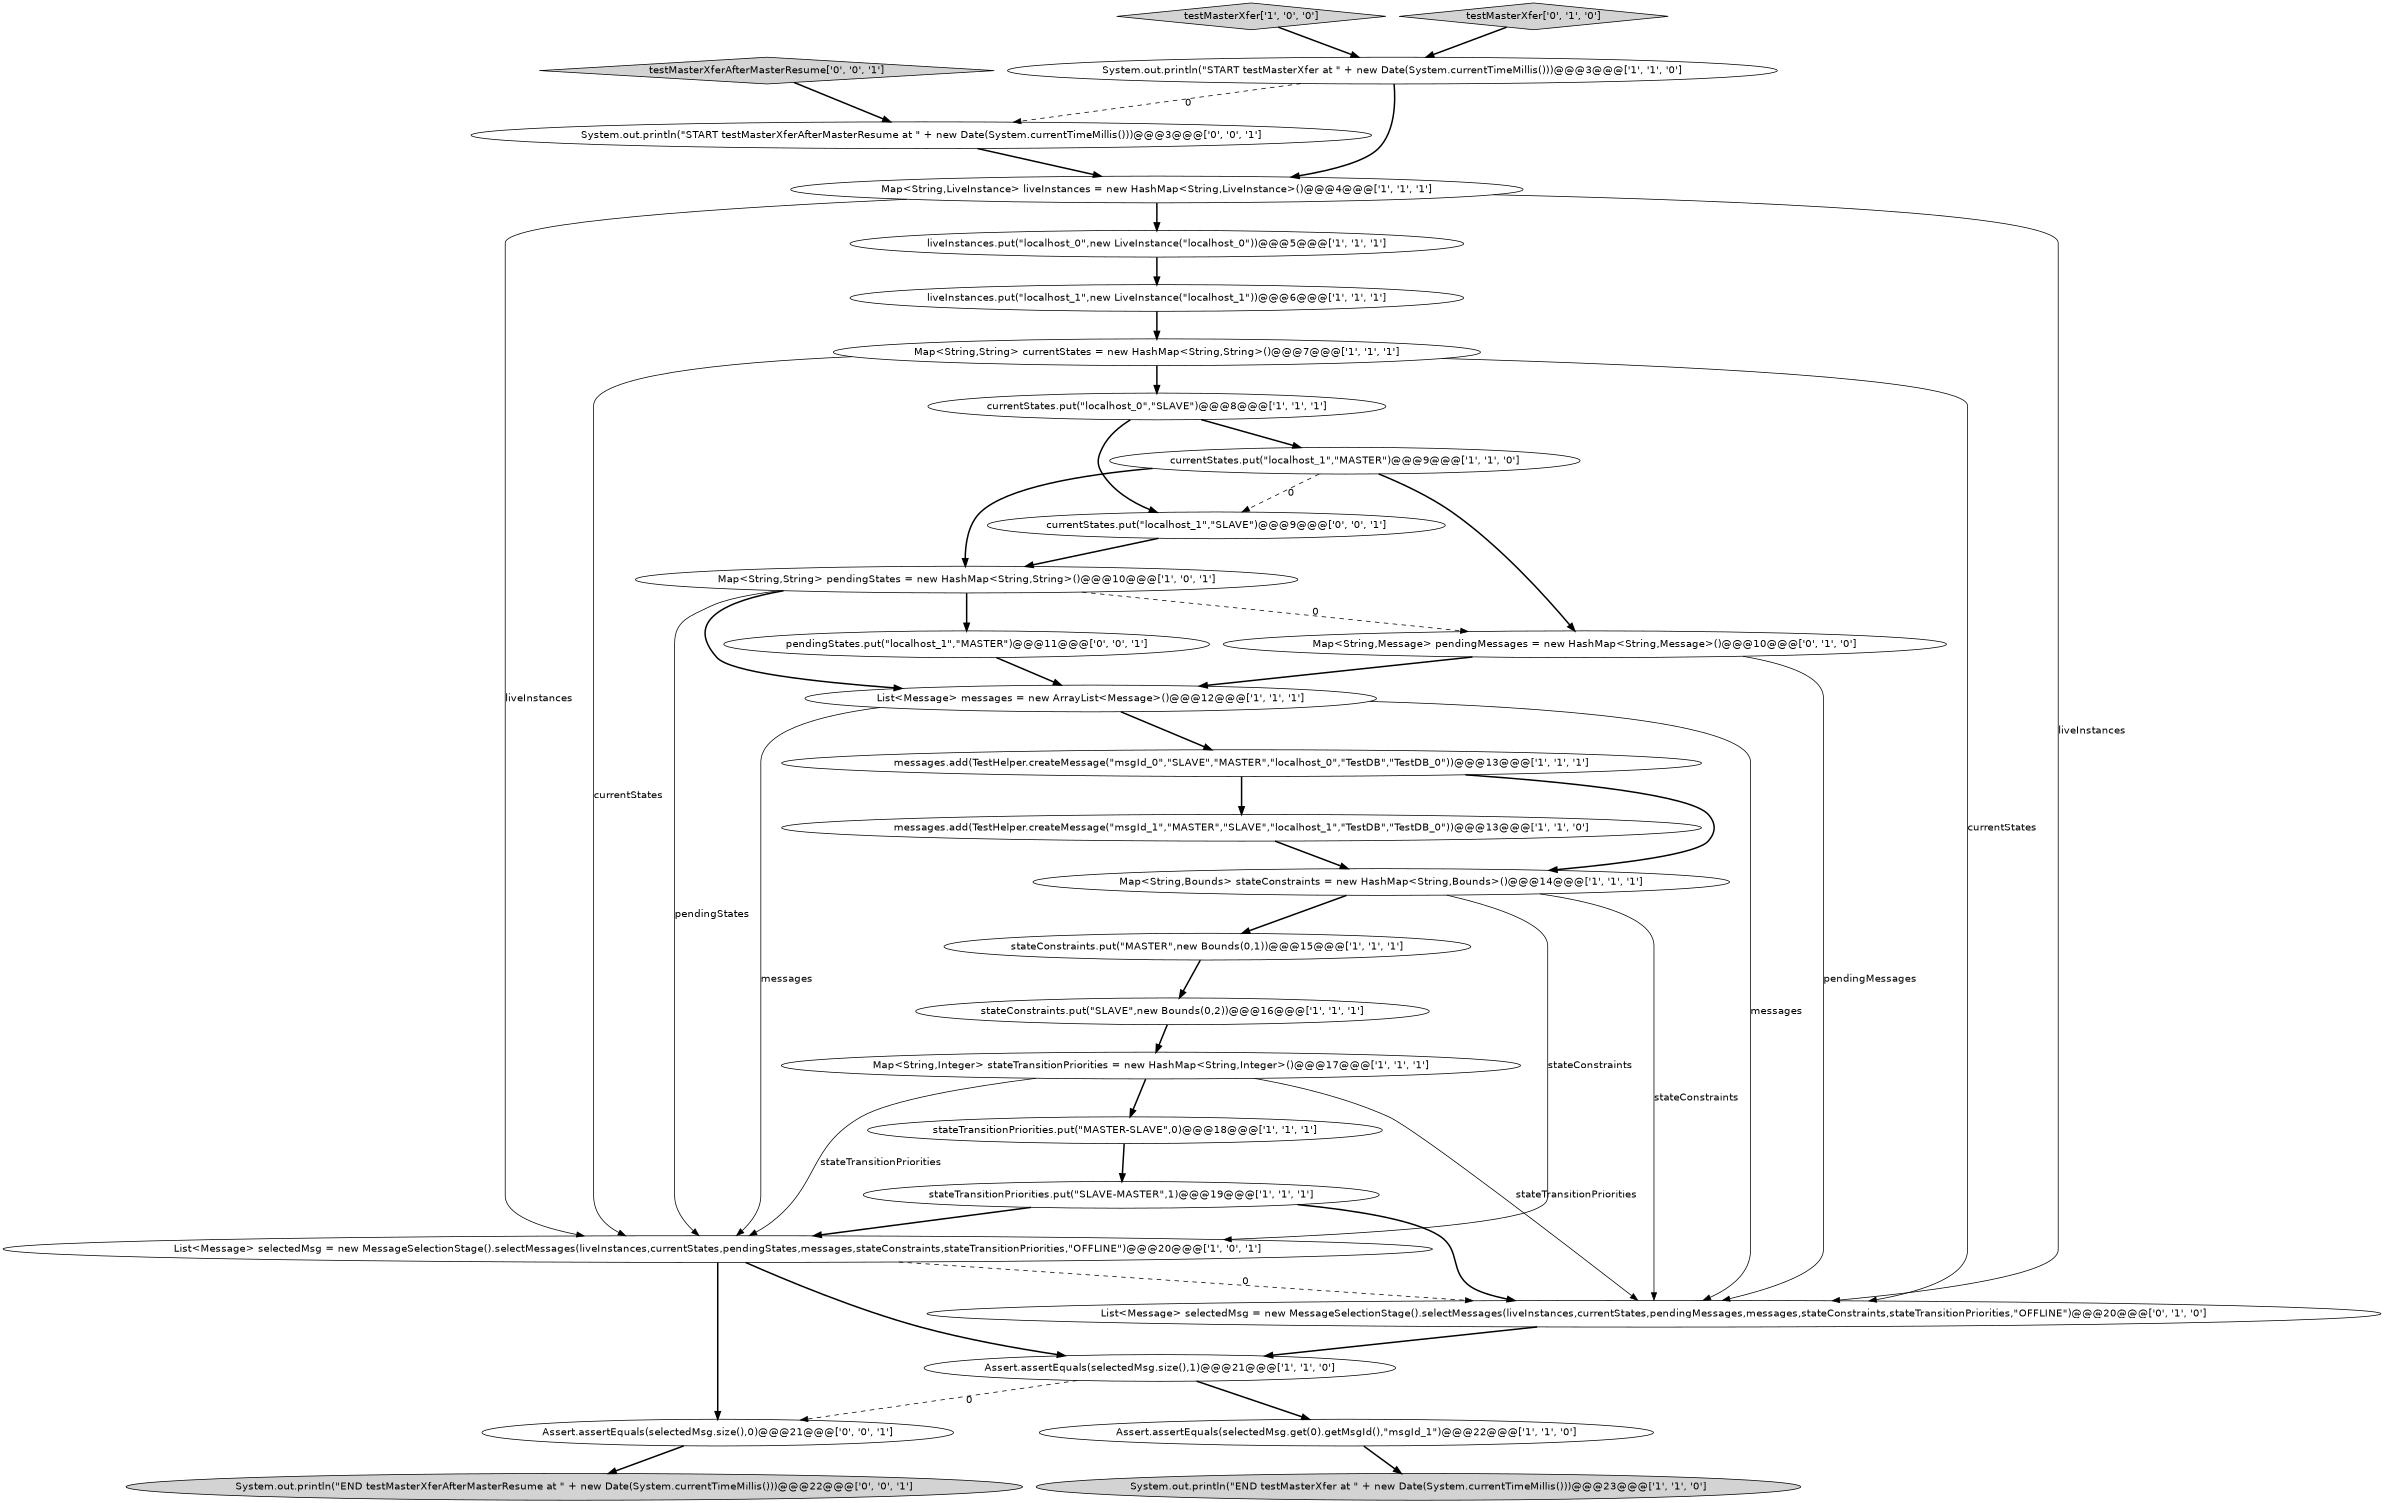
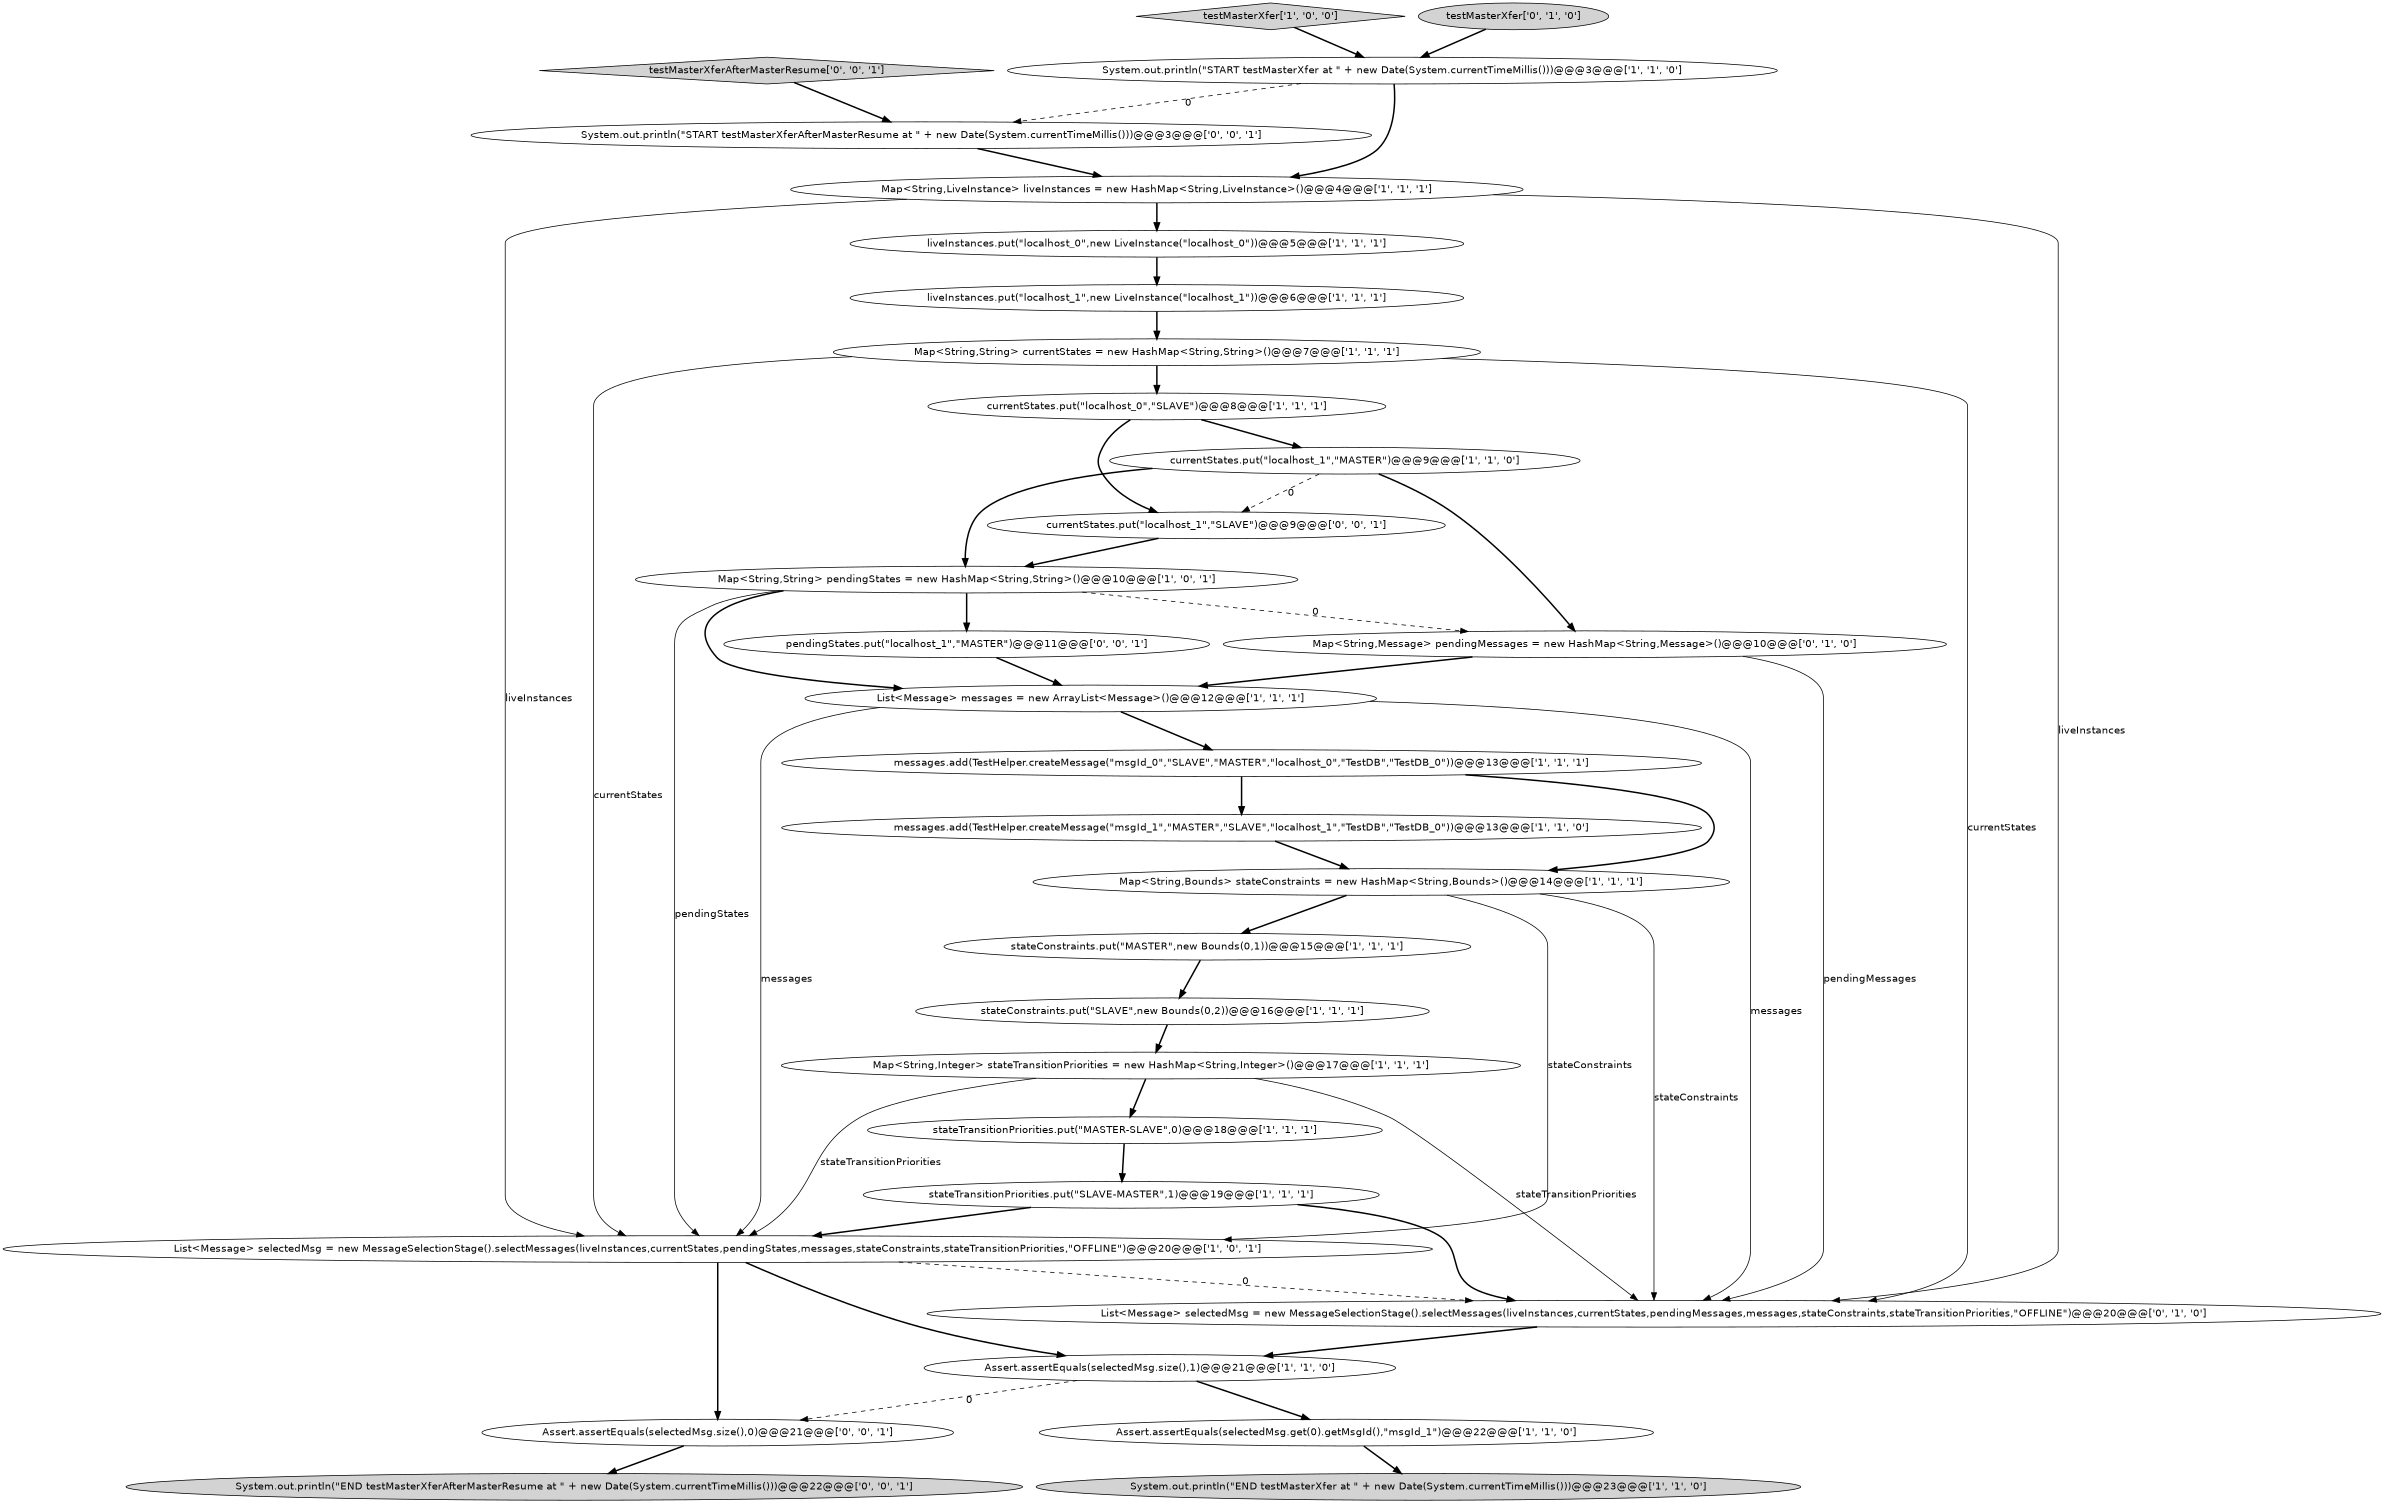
(1534, 16) -> (1514, 16)
